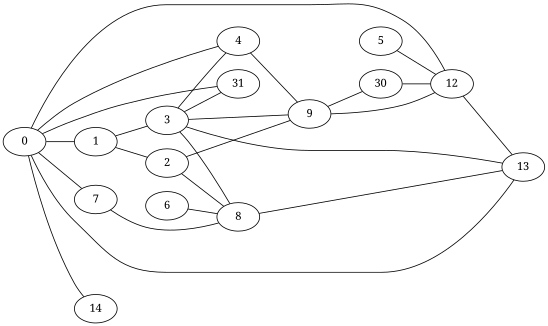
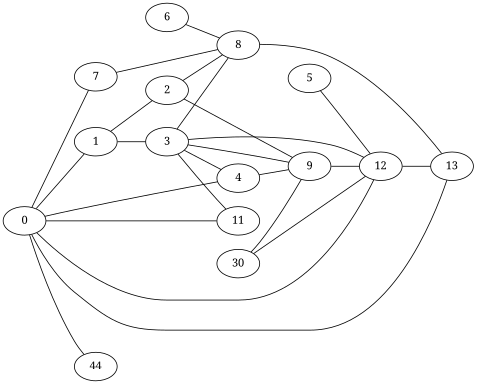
(238, 84) -> (238, 221)
(345, 99) -> (278, 217)
(343, 150) -> (277, 138)
(96, 309) -> (96, 367)
